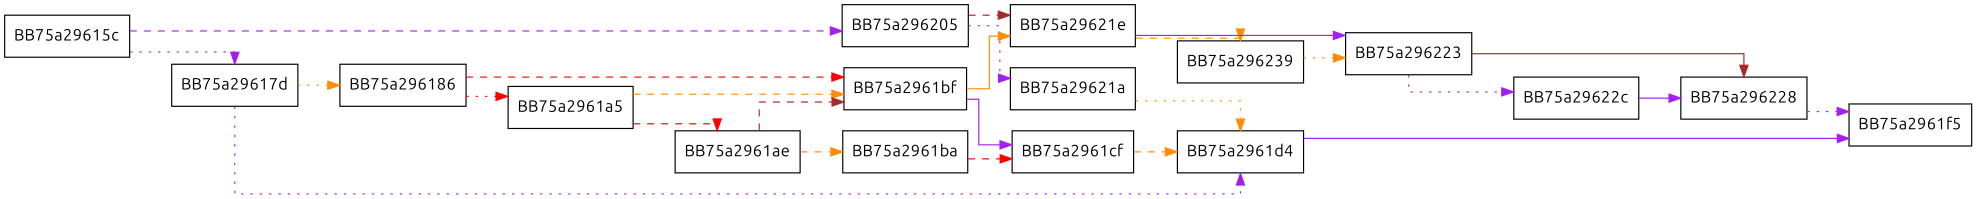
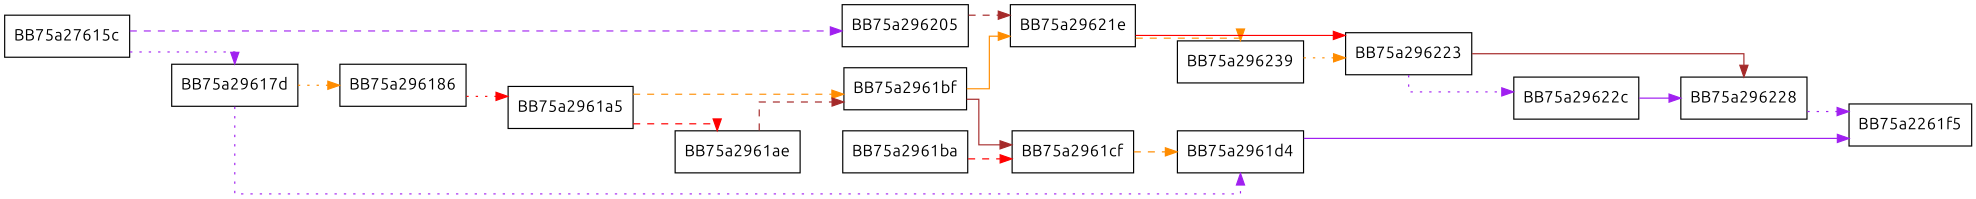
(1249, 35) -> (1249, 35)
(67, 36) -> (67, 36)
(649, 77) -> none
(1073, 89) -> none
(1910, 125) -> (1910, 125)
(979, 127) -> (979, 127)
(816, 152) -> none
